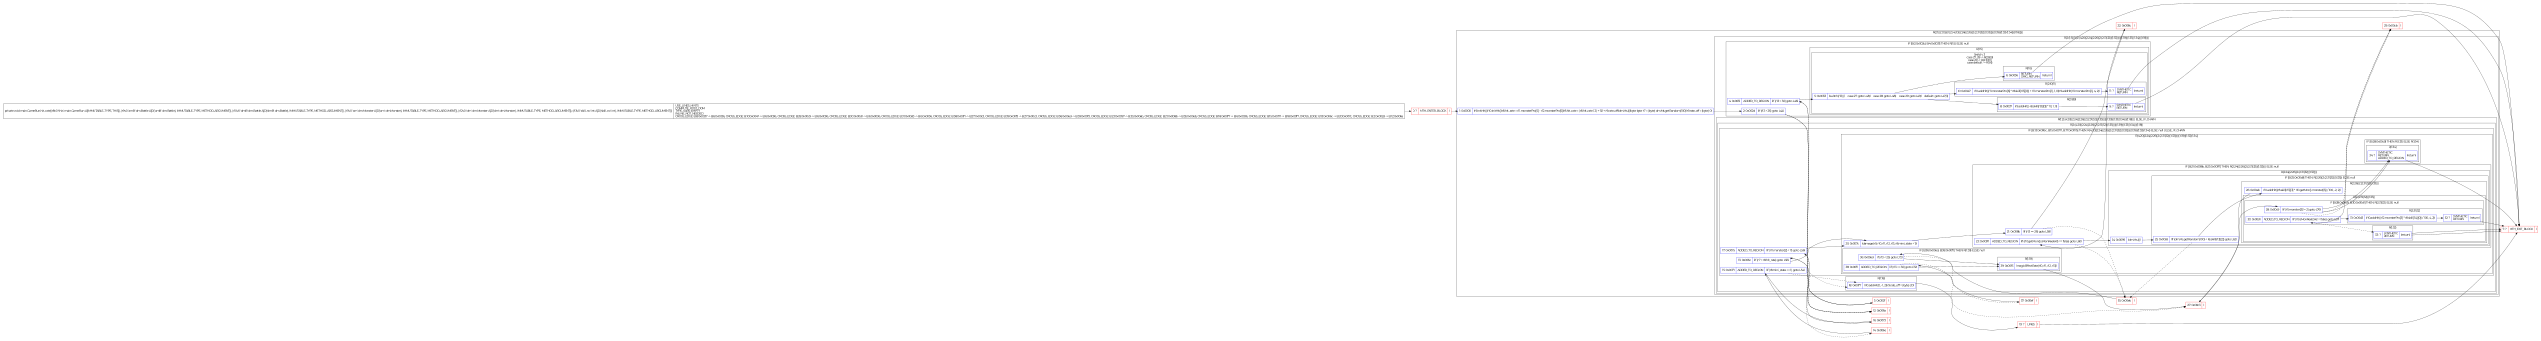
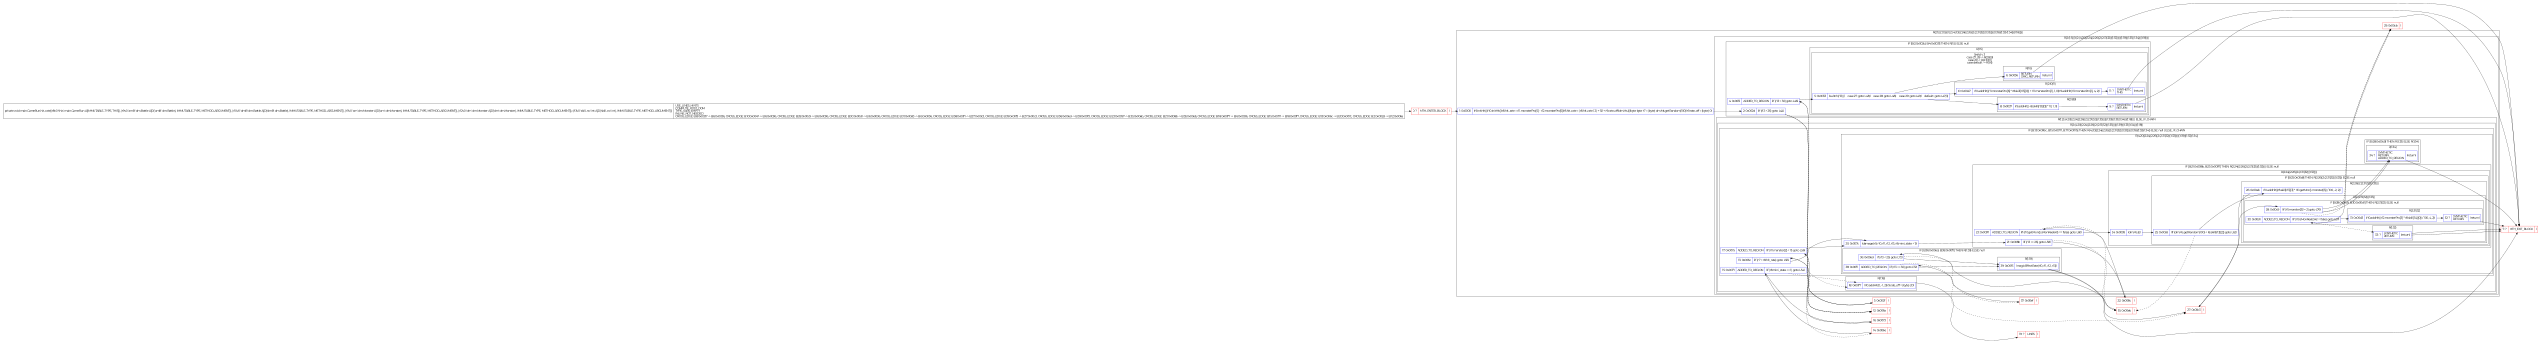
(2122, 92) -> (2120, 92)
(2295, 324) -> (2288, 333)
